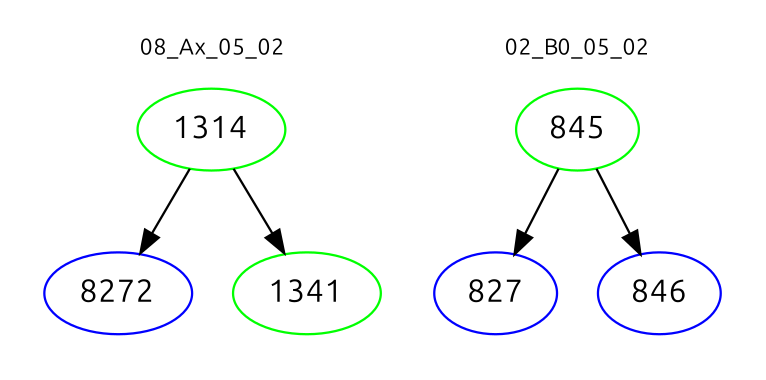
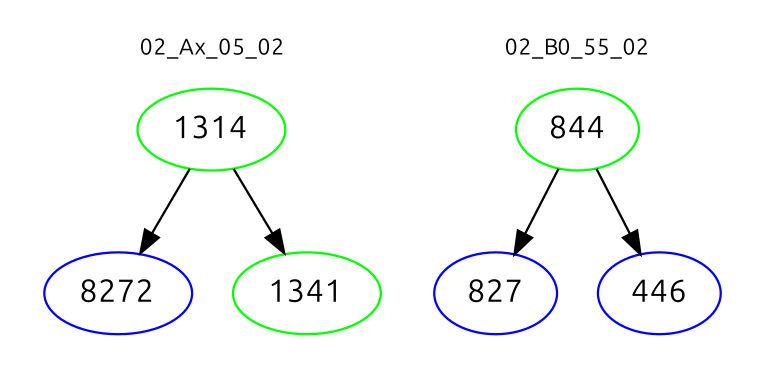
(213, 49) -> (213, 49)
(577, 49) -> (577, 49)
(577, 130) -> (577, 130)
(659, 293) -> (659, 293)
